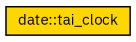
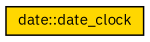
(68, 21) -> (75, 21)
